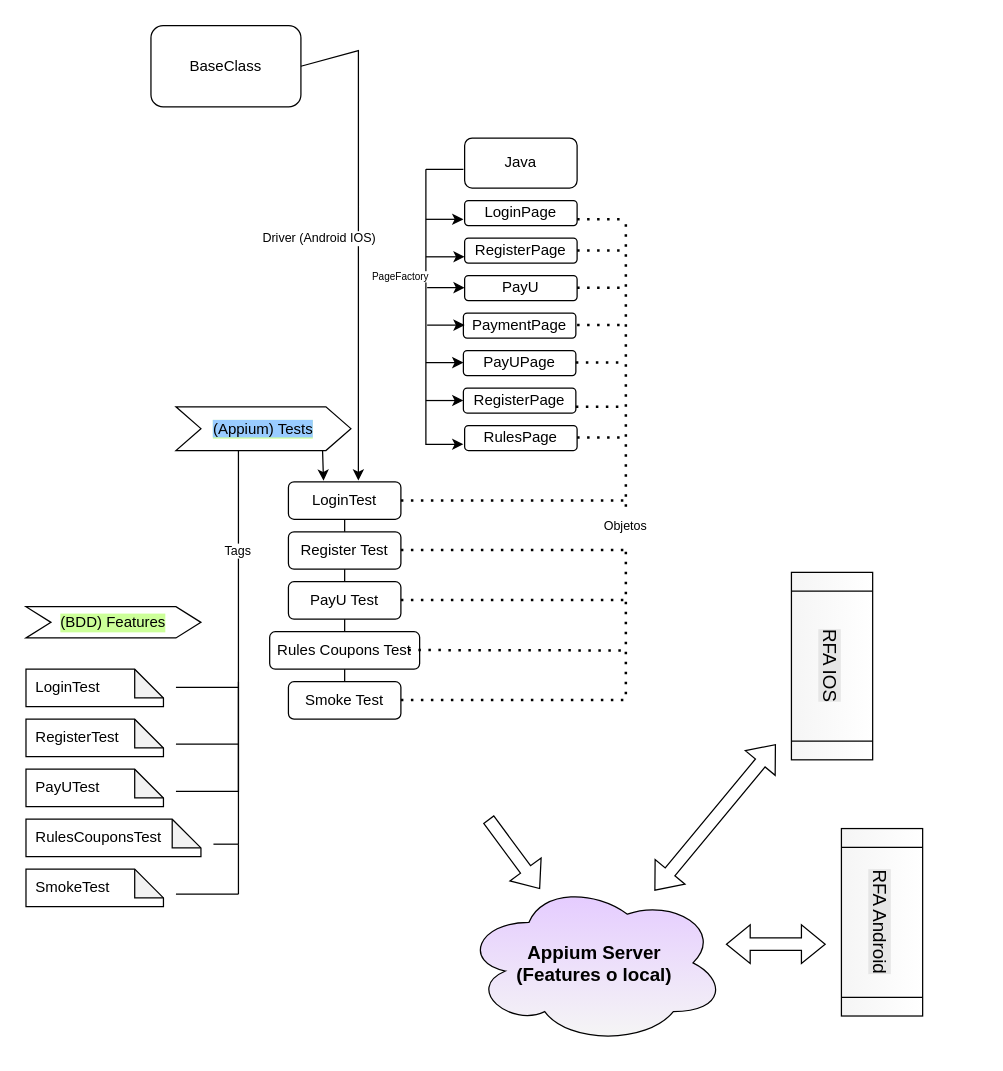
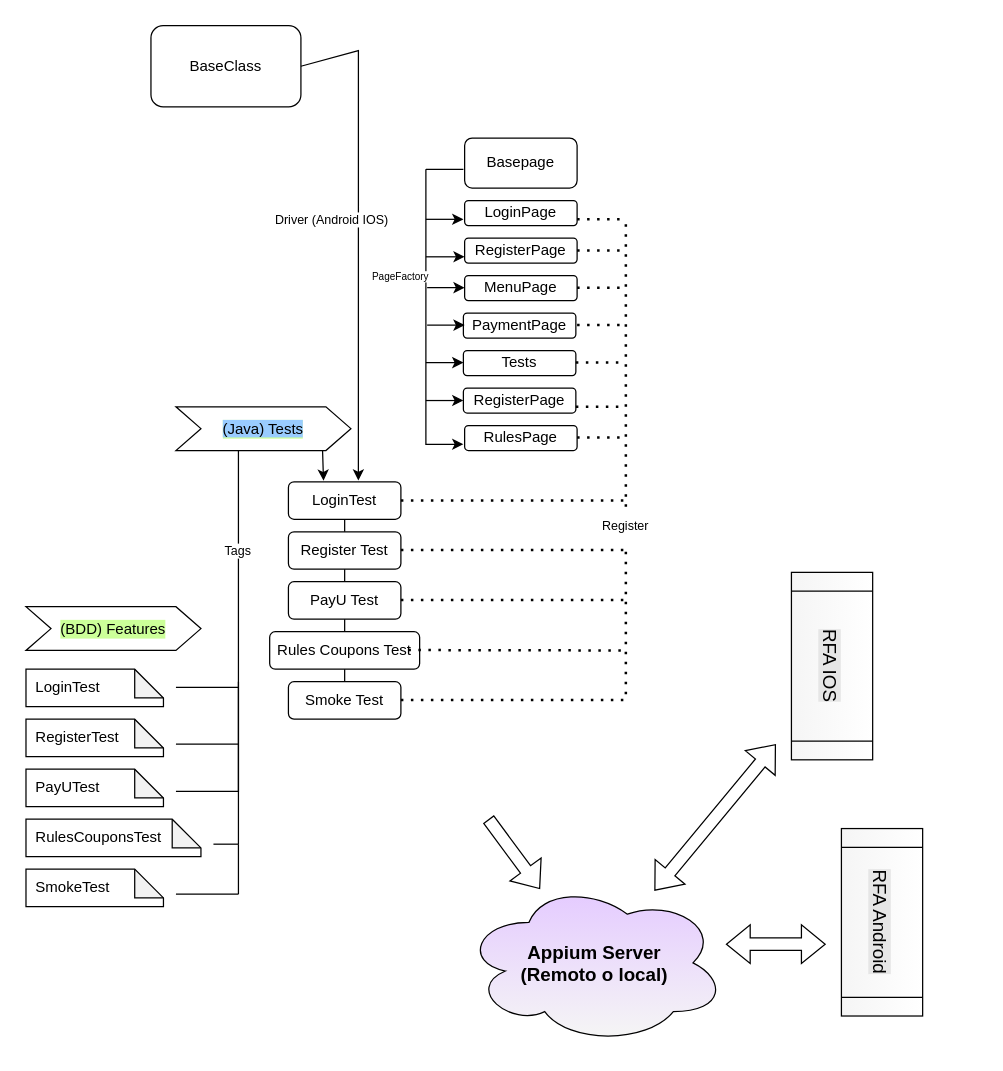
(521, 163) -> (521, 163)
(319, 238) -> (332, 219)
(521, 288) -> (521, 288)
(519, 363) -> (519, 363)
(263, 429) -> (263, 429)
(626, 526) -> (626, 526)
(113, 623) -> (113, 629)
(594, 963) -> (594, 963)
